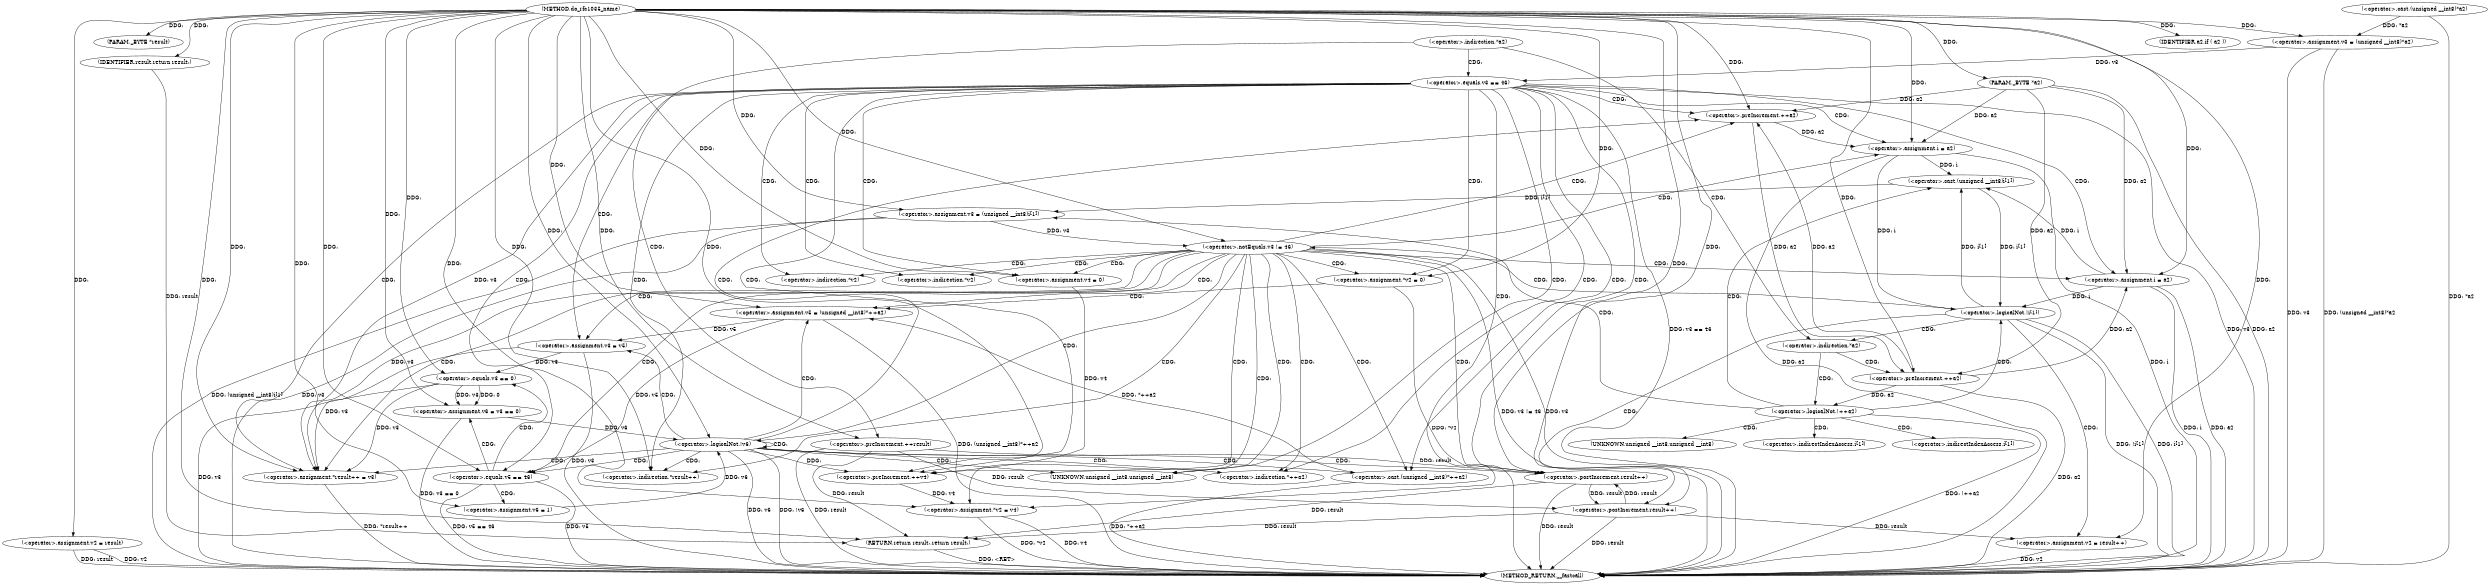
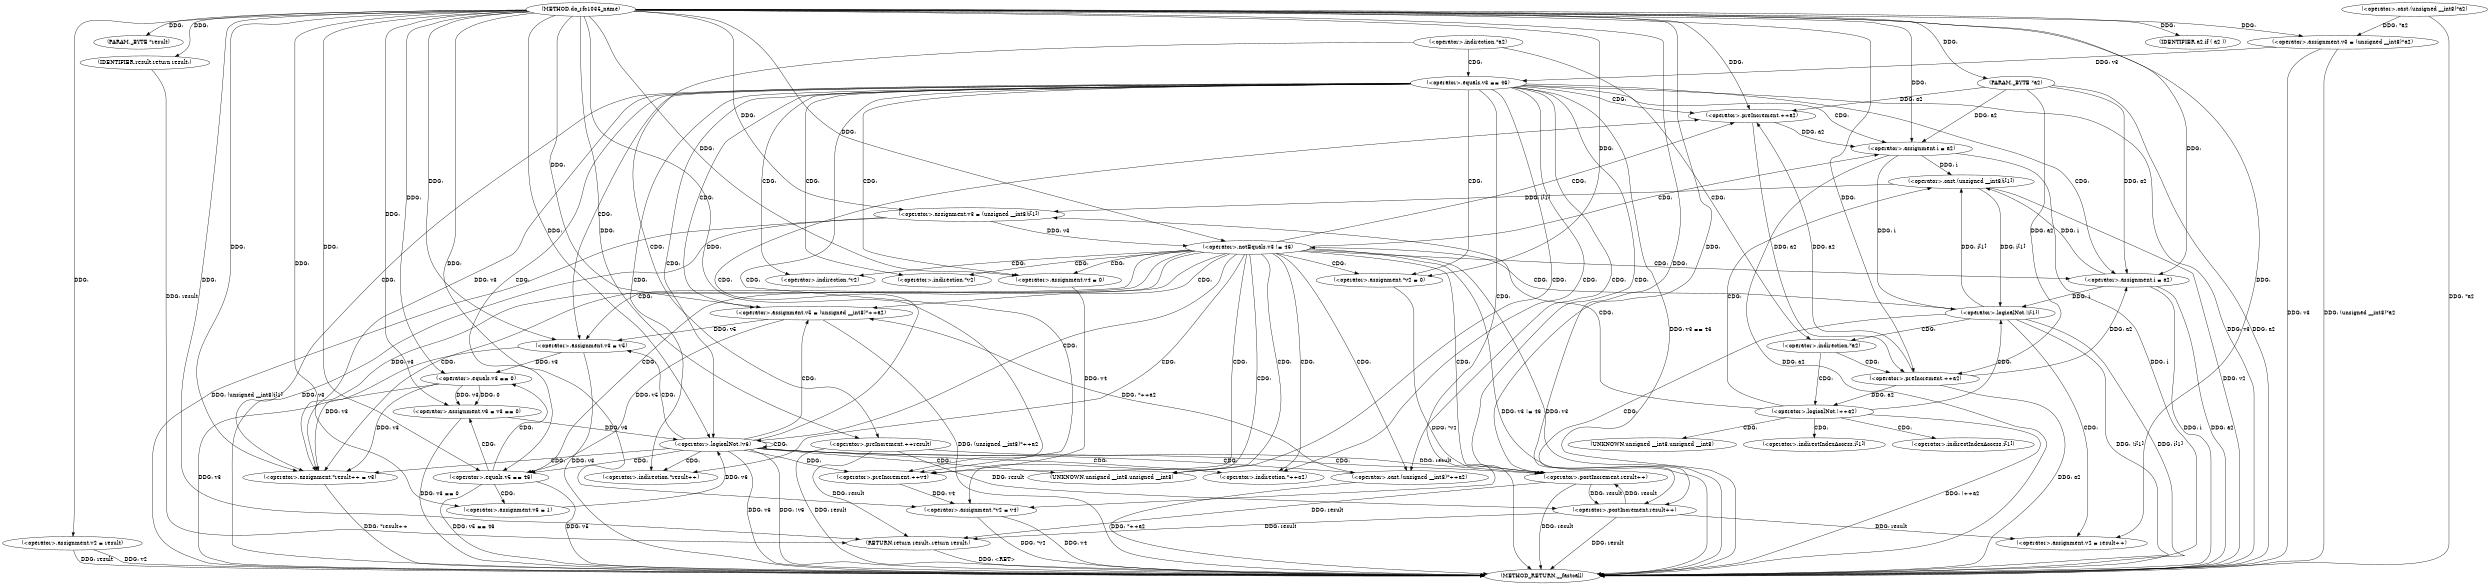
none -> (787, 97)
(525, 264) -> (429, 170)
(1107, 296) -> (793, 101)
(1828, 572) -> (2231, 558)
